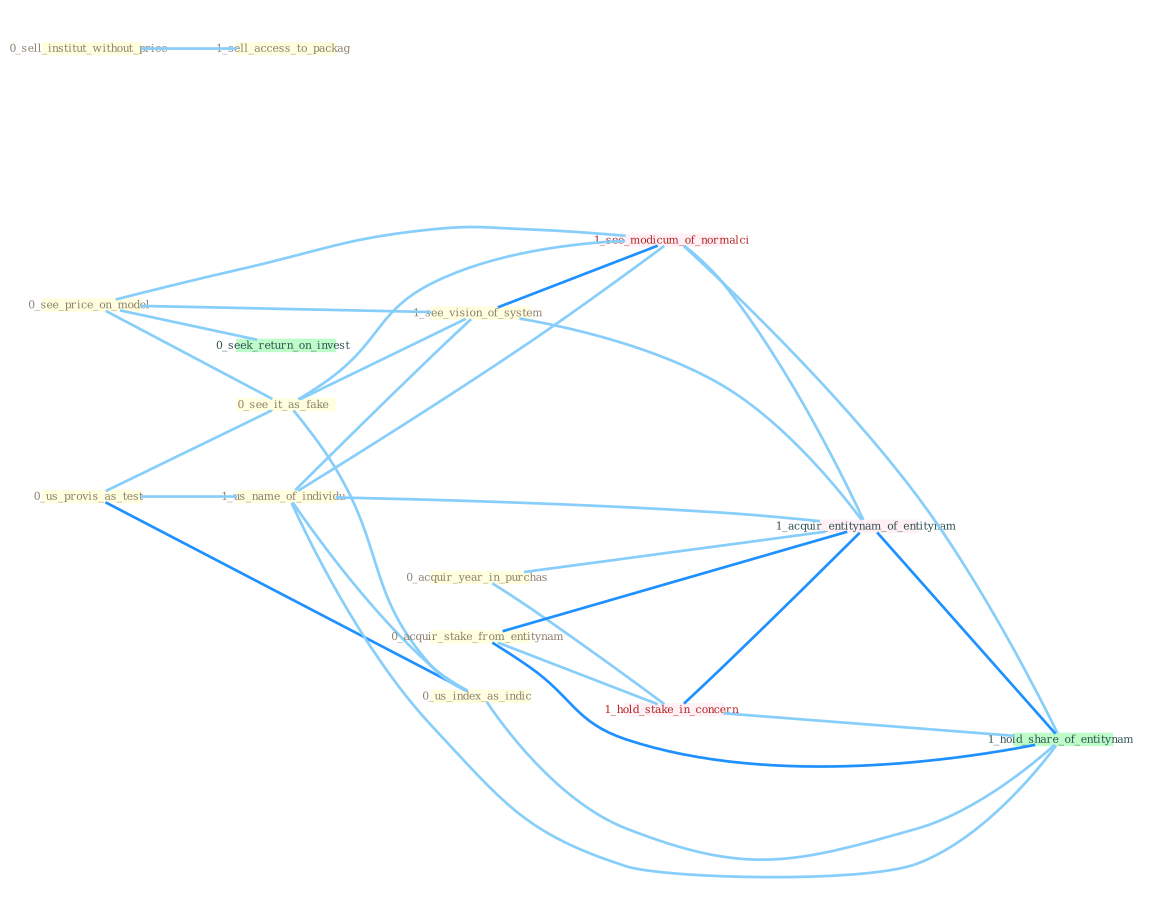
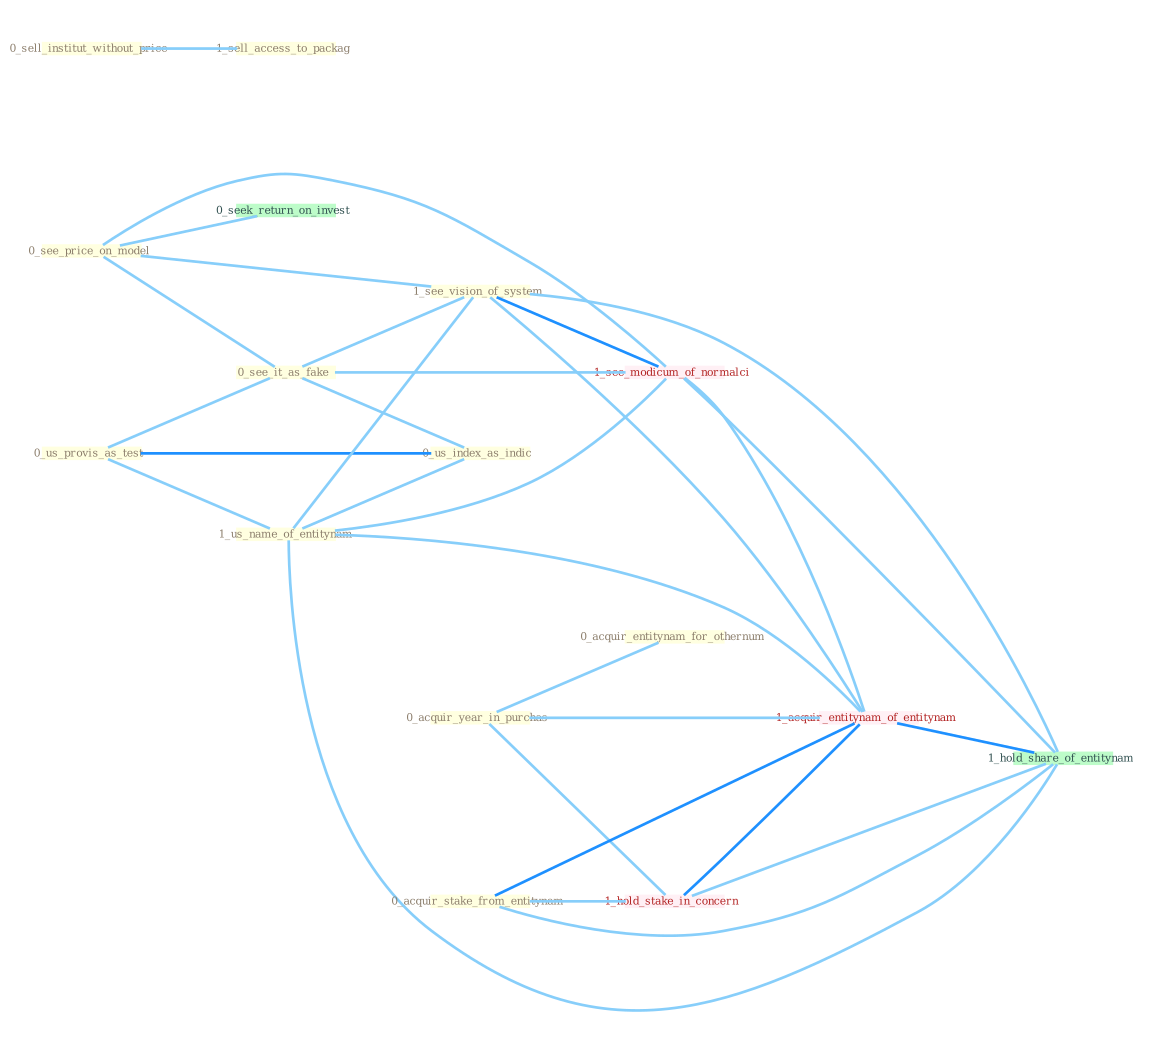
(286, 497) -> (286, 534)
(869, 526) -> (869, 718)
none -> (675, 637)
(747, 763) -> (794, 914)
(757, 859) -> (856, 445)
